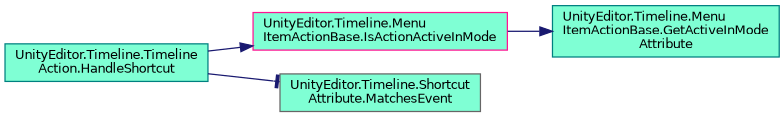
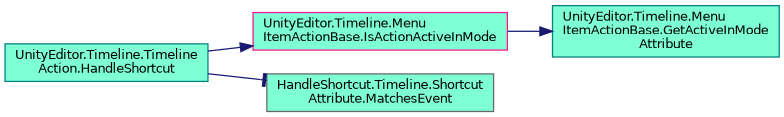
(380, 93) -> (380, 93)
